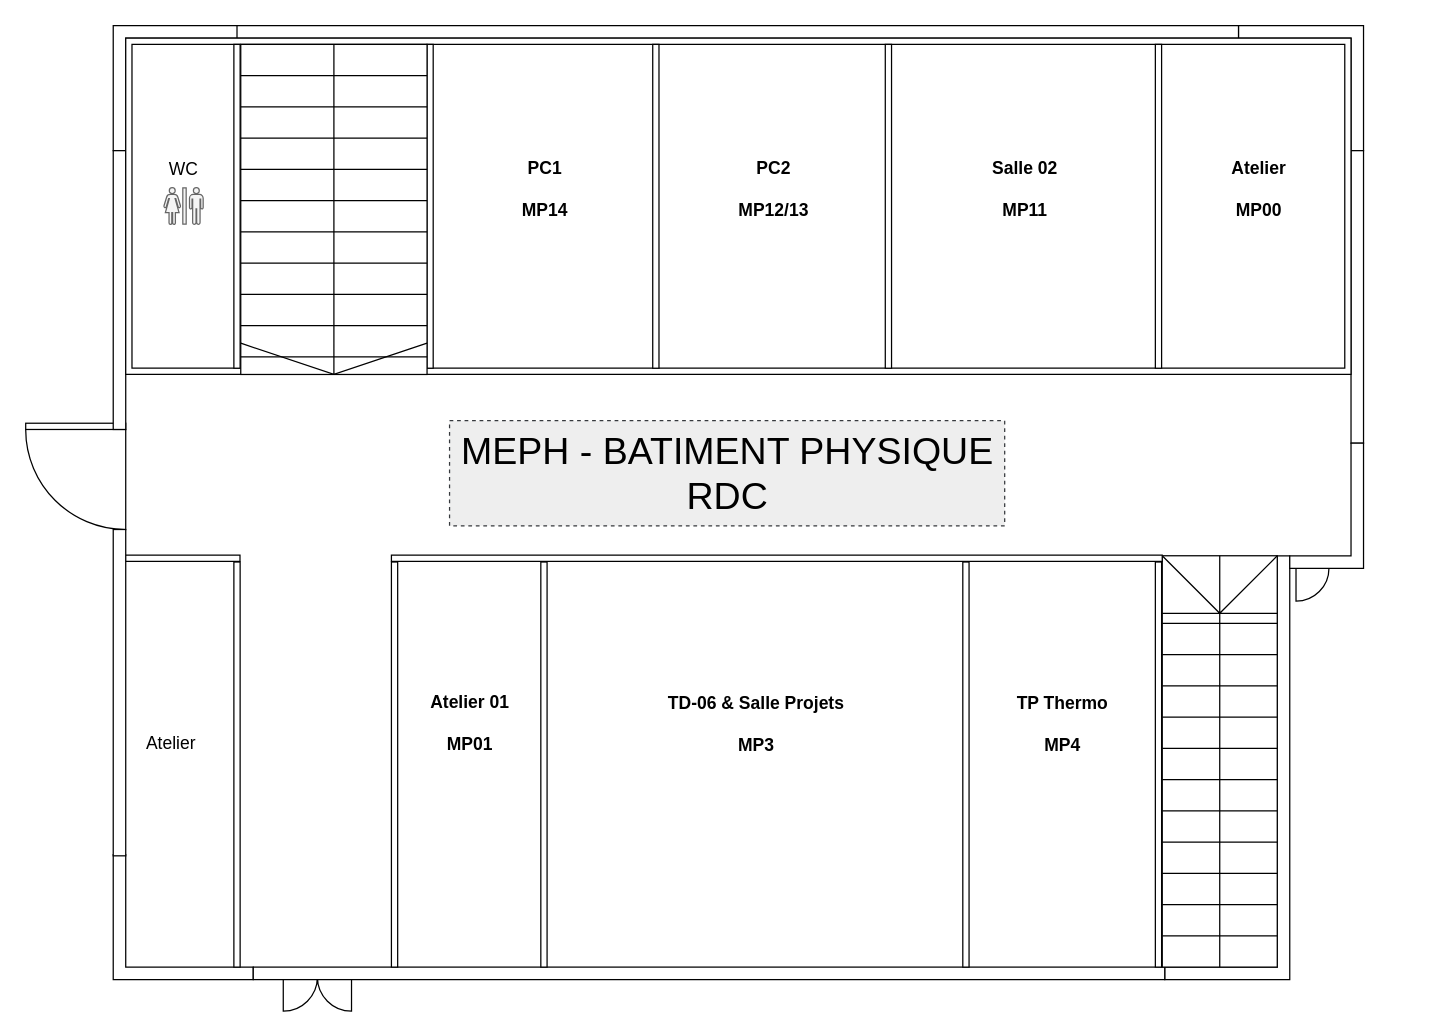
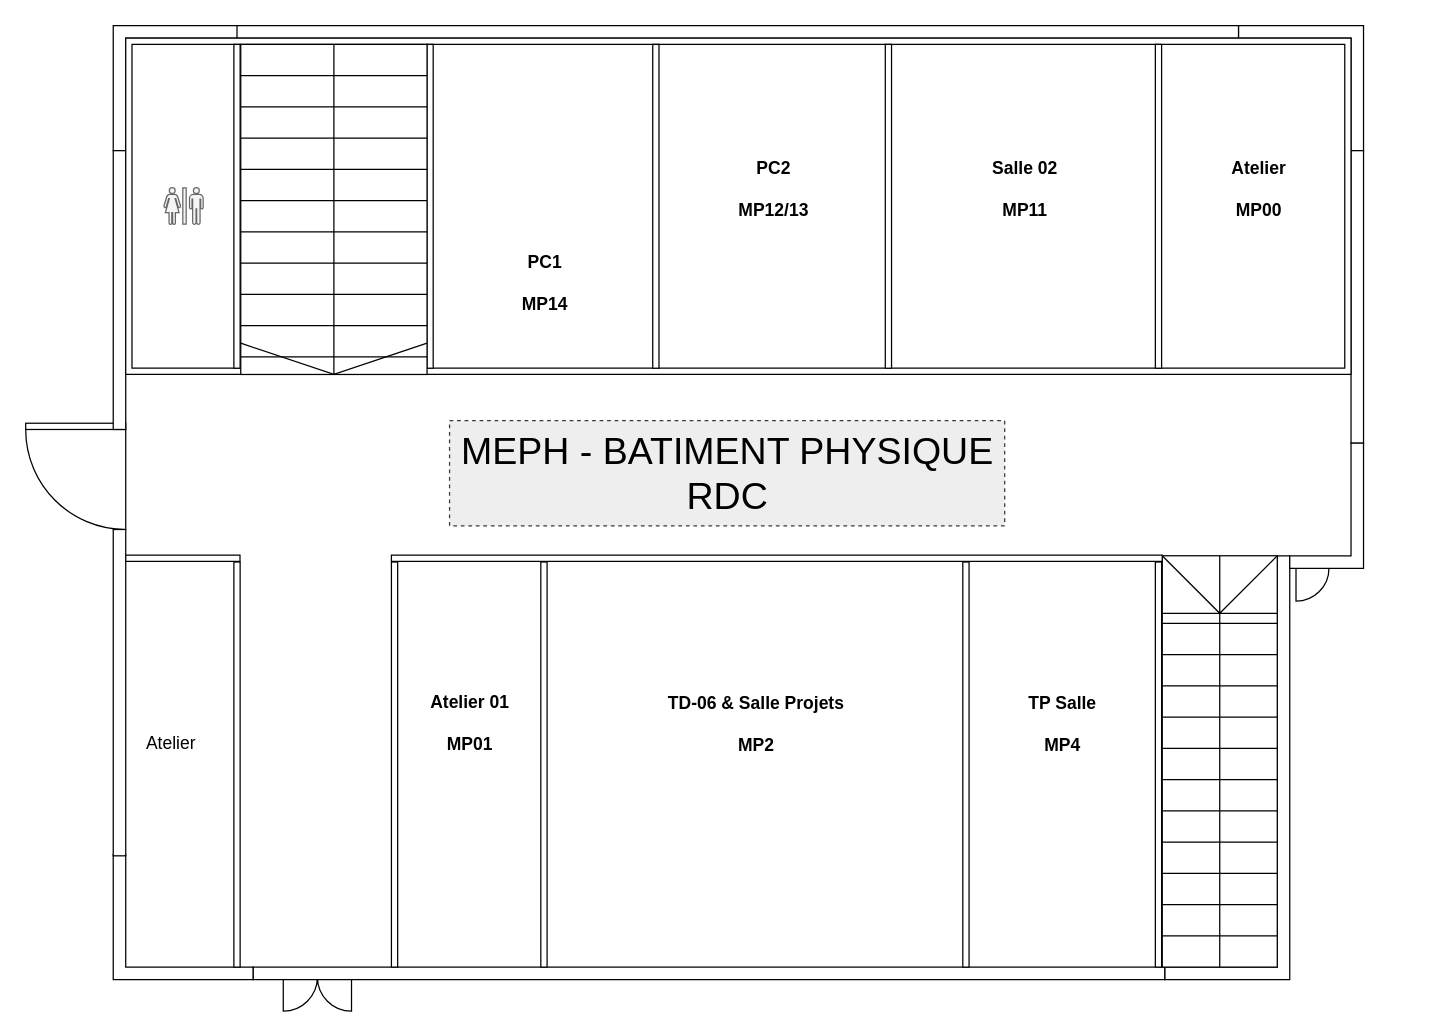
(183, 169) -> none
(544, 189) -> (544, 283)
(756, 724) -> (756, 724)
(1063, 724) -> (1063, 724)
